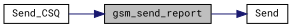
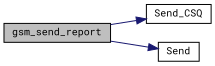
(82, 14) -> (124, 23)
